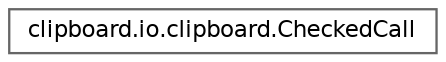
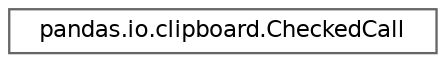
(223, 31) -> (223, 31)
